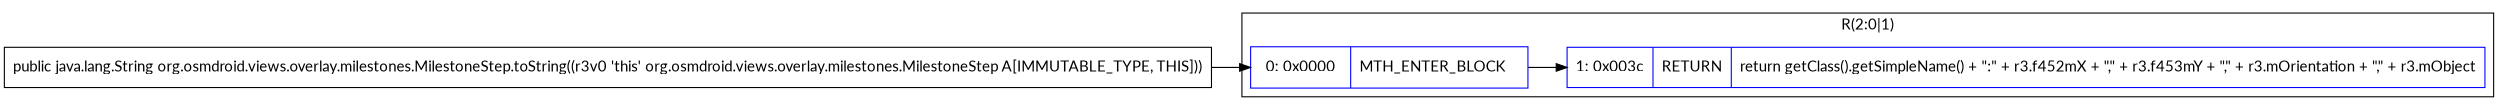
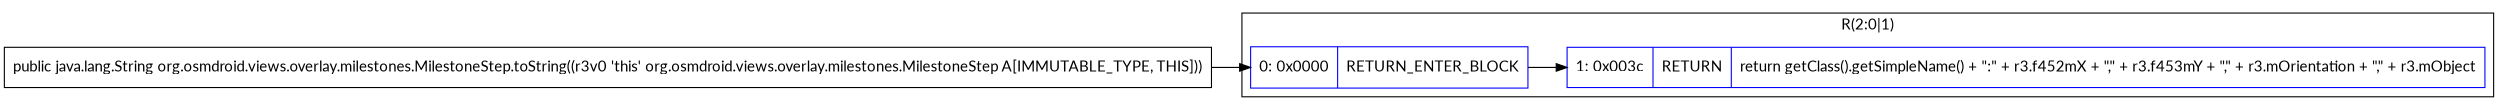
(1433, 67) -> (1433, 67)
